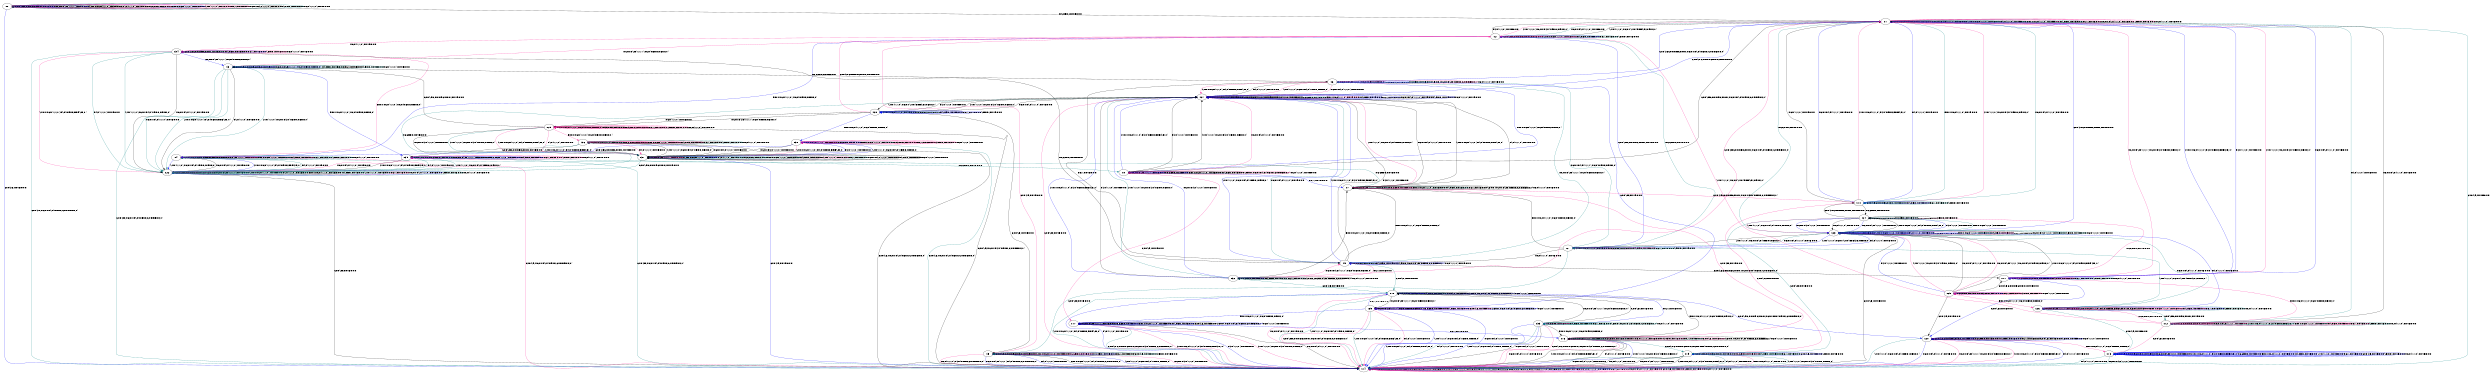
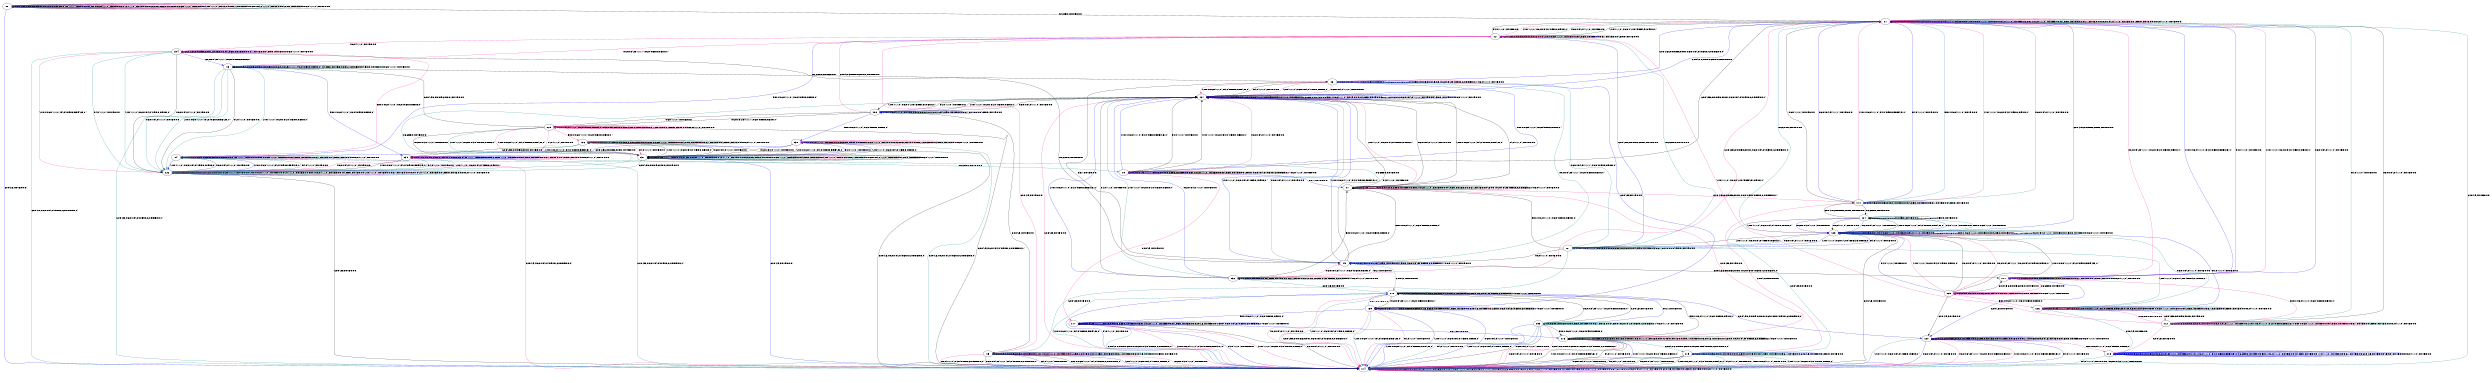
(2083, 223) -> (2025, 291)
(2105, 309) -> (2105, 309)
